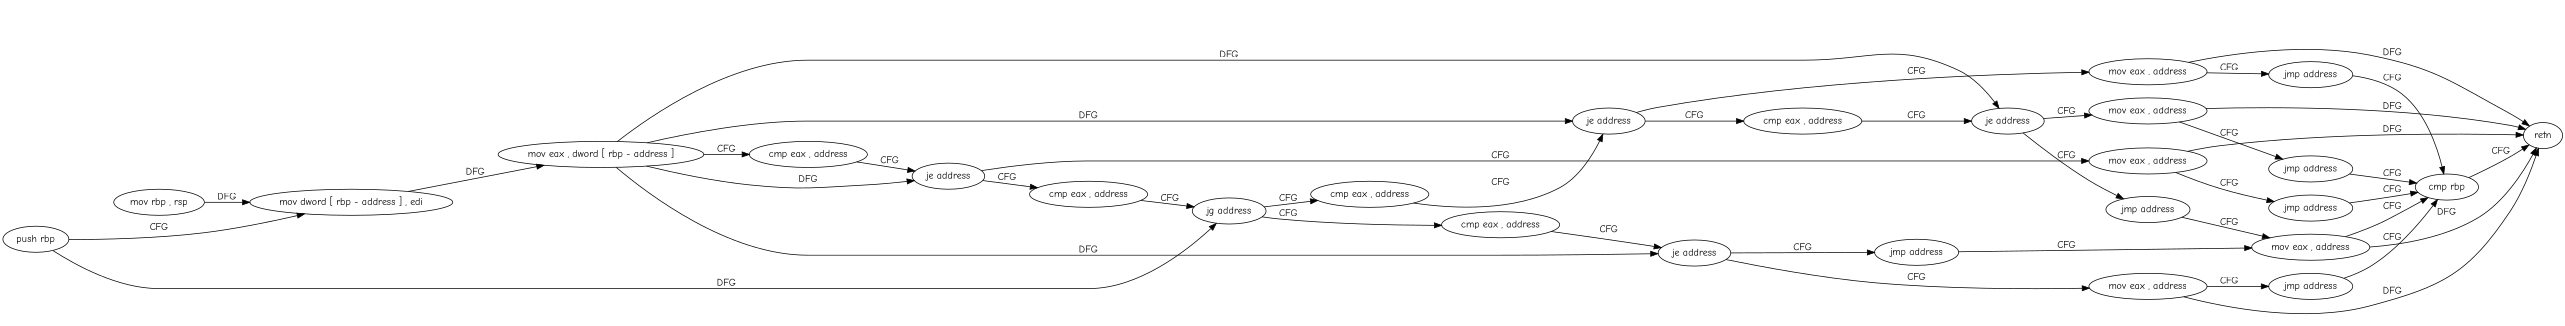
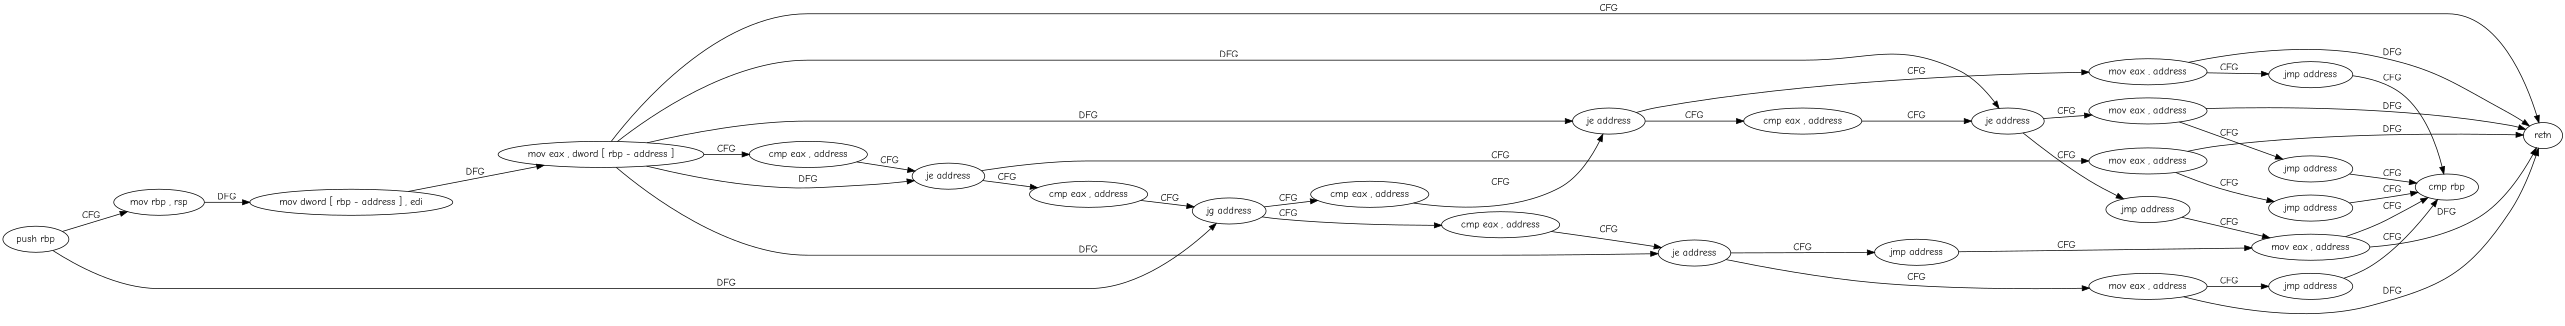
(2496, 164) -> (1579, 14)
(184, 235) -> (91, 223)
